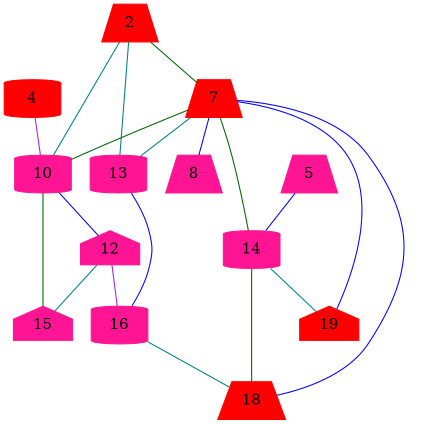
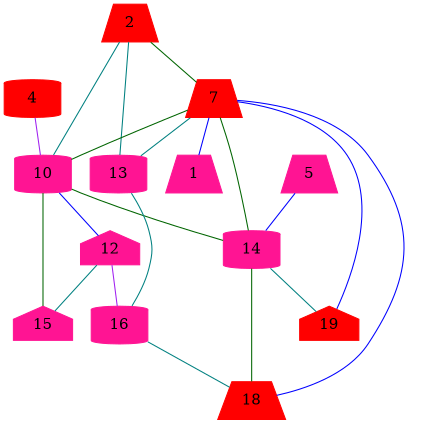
(194, 174) -> (194, 174)
none -> (154, 219)
(152, 249) -> (152, 249)
